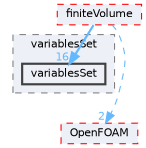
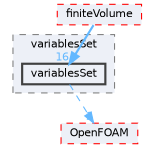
(124, 69) -> (79, 100)
